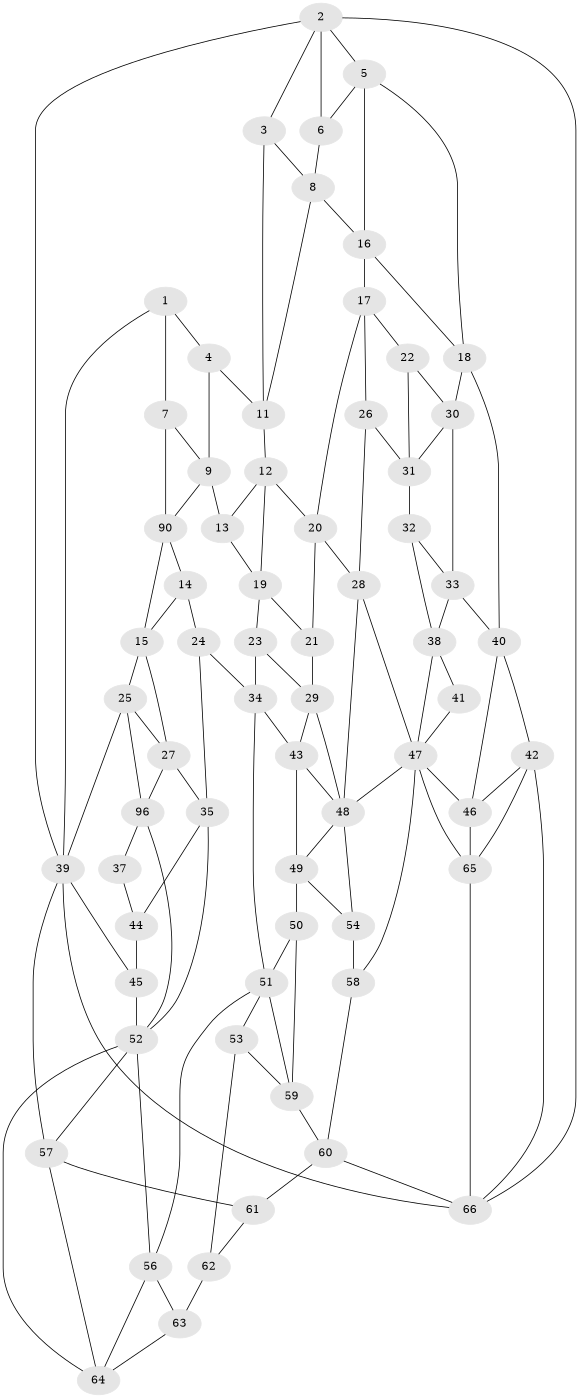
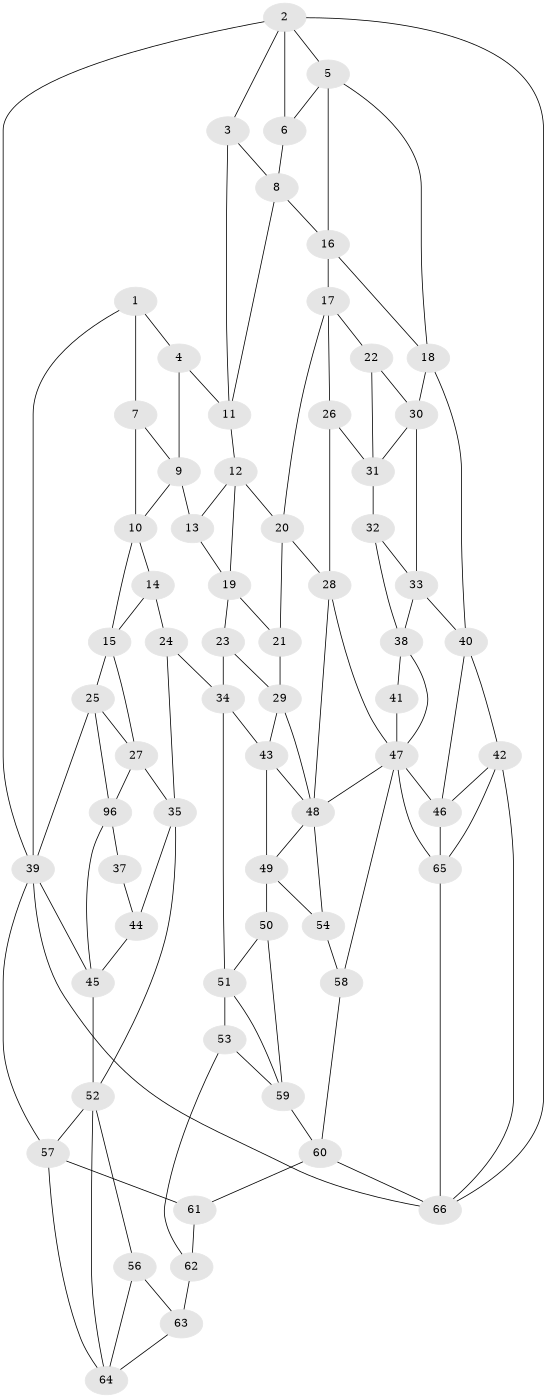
(166, 529) -> (136, 529)
(171, 928) -> (87, 896)
(180, 1110) -> none
